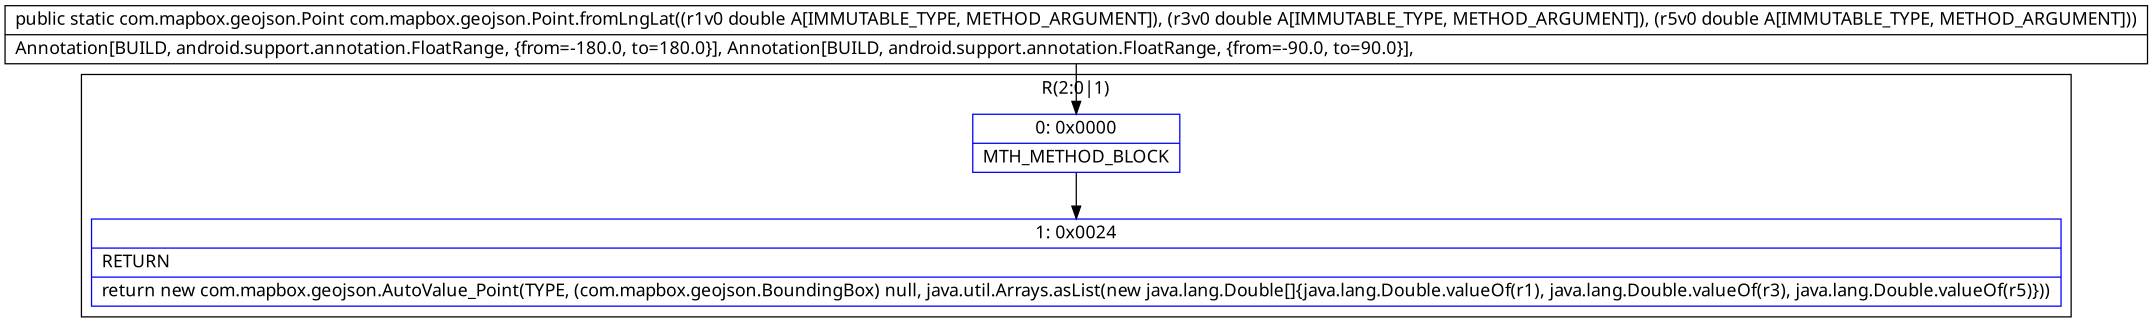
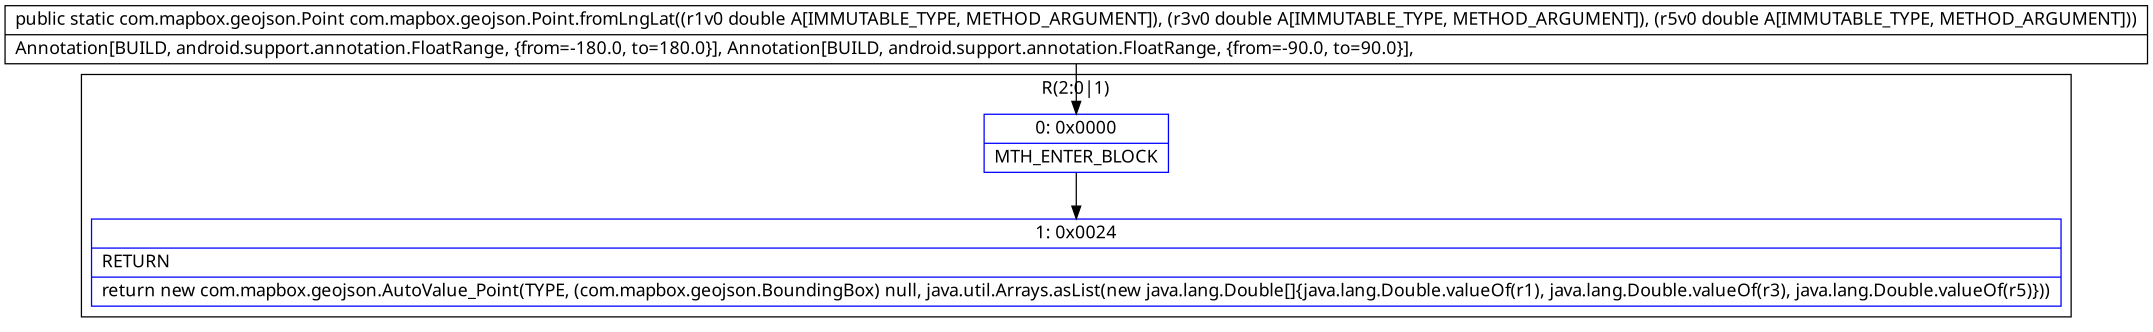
(1076, 157) -> (1076, 157)
